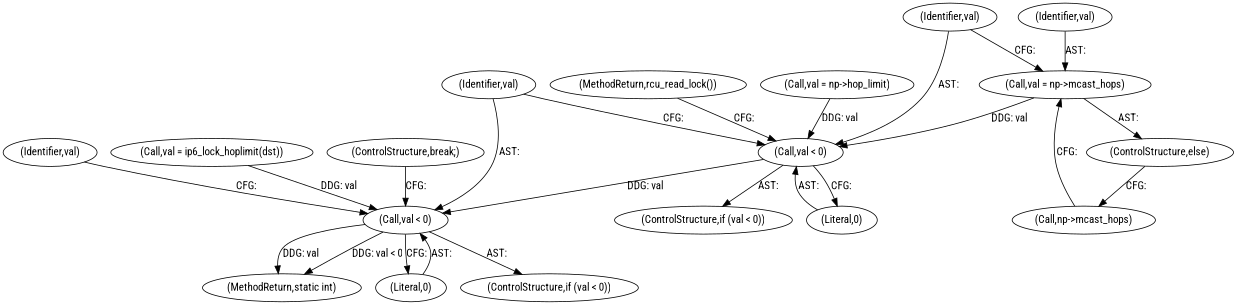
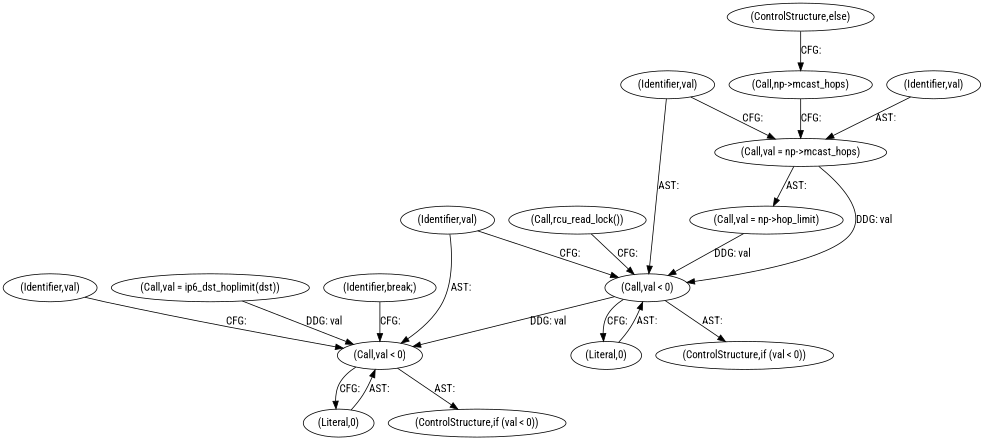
(648, 85) -> (577, 220)
(1109, 116) -> (785, 183)
(212, 152) -> (210, 288)
(406, 152) -> (380, 288)
(282, 288) -> none
